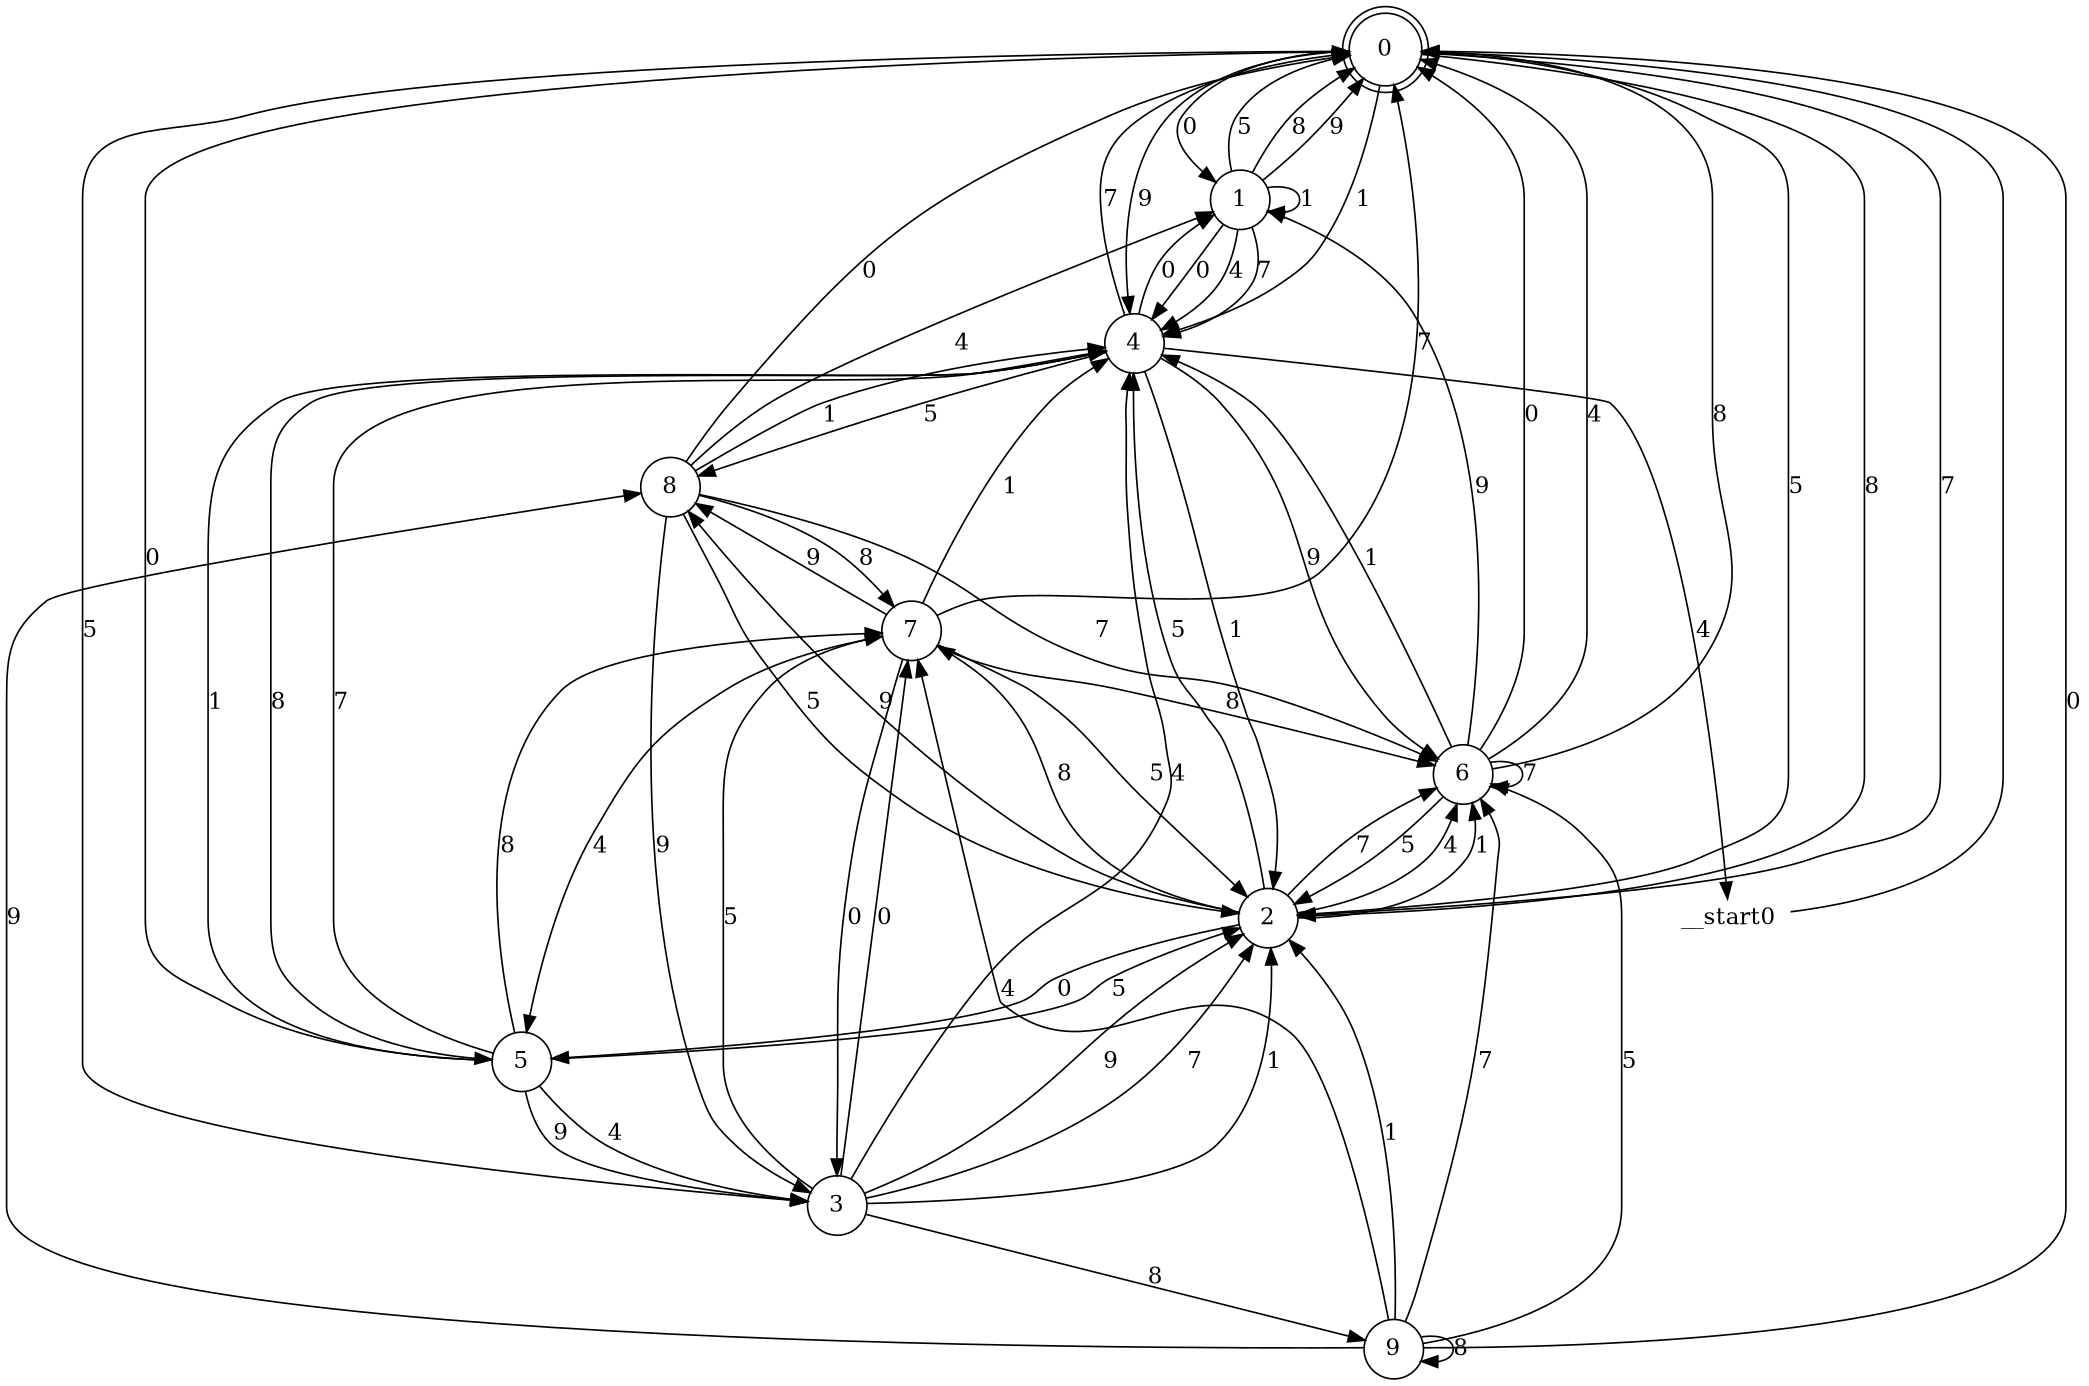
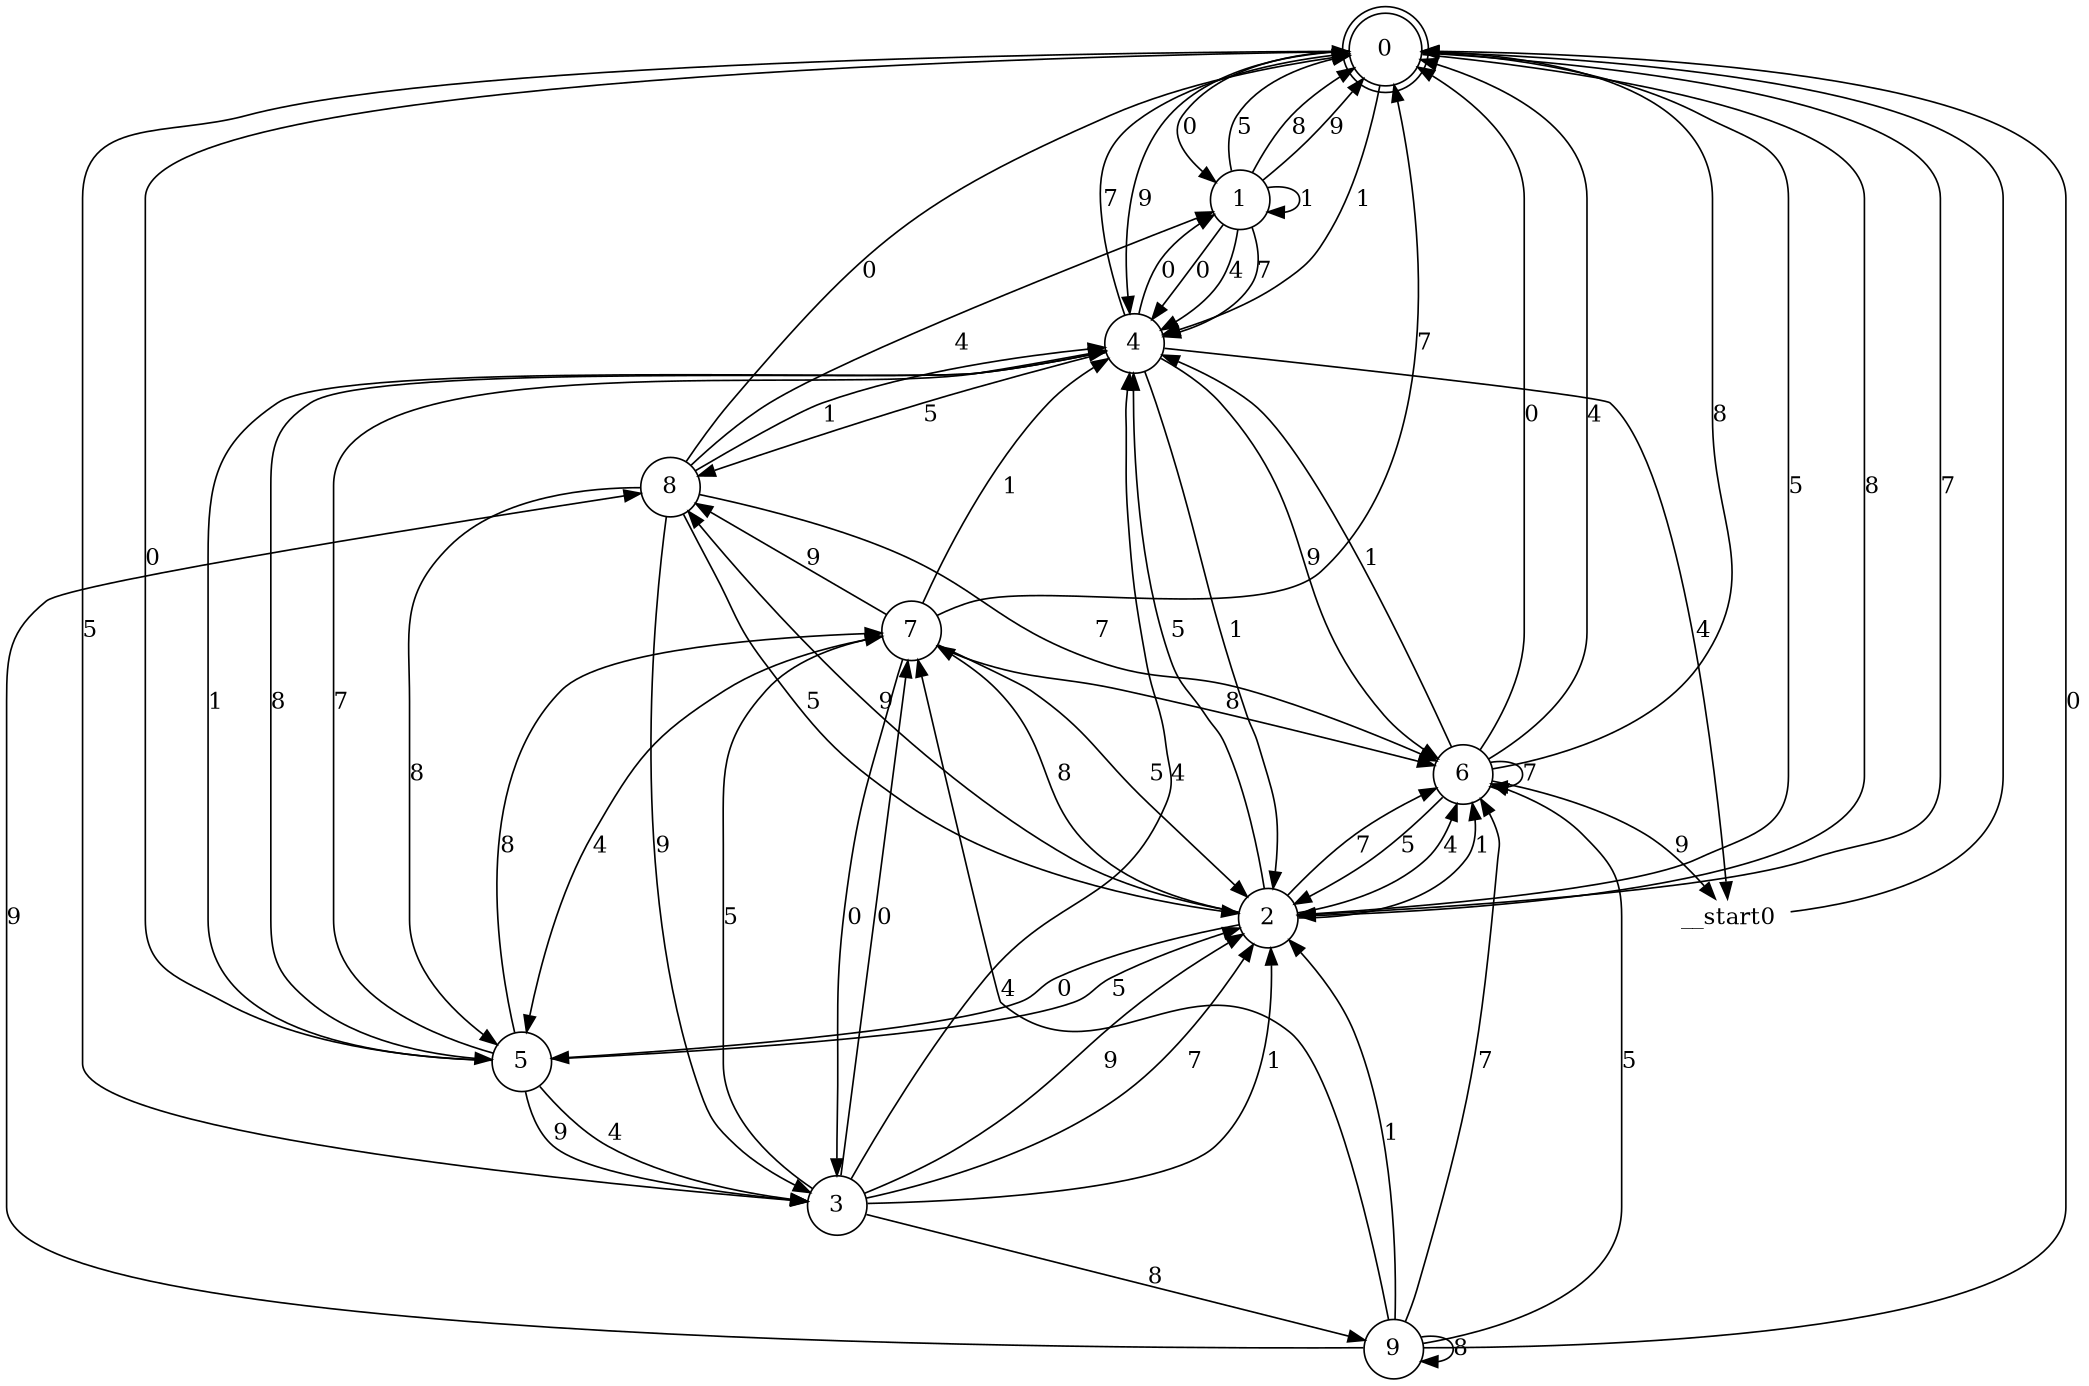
(1463, 443) -> (1608, 815)
(799, 530) -> (409, 696)
